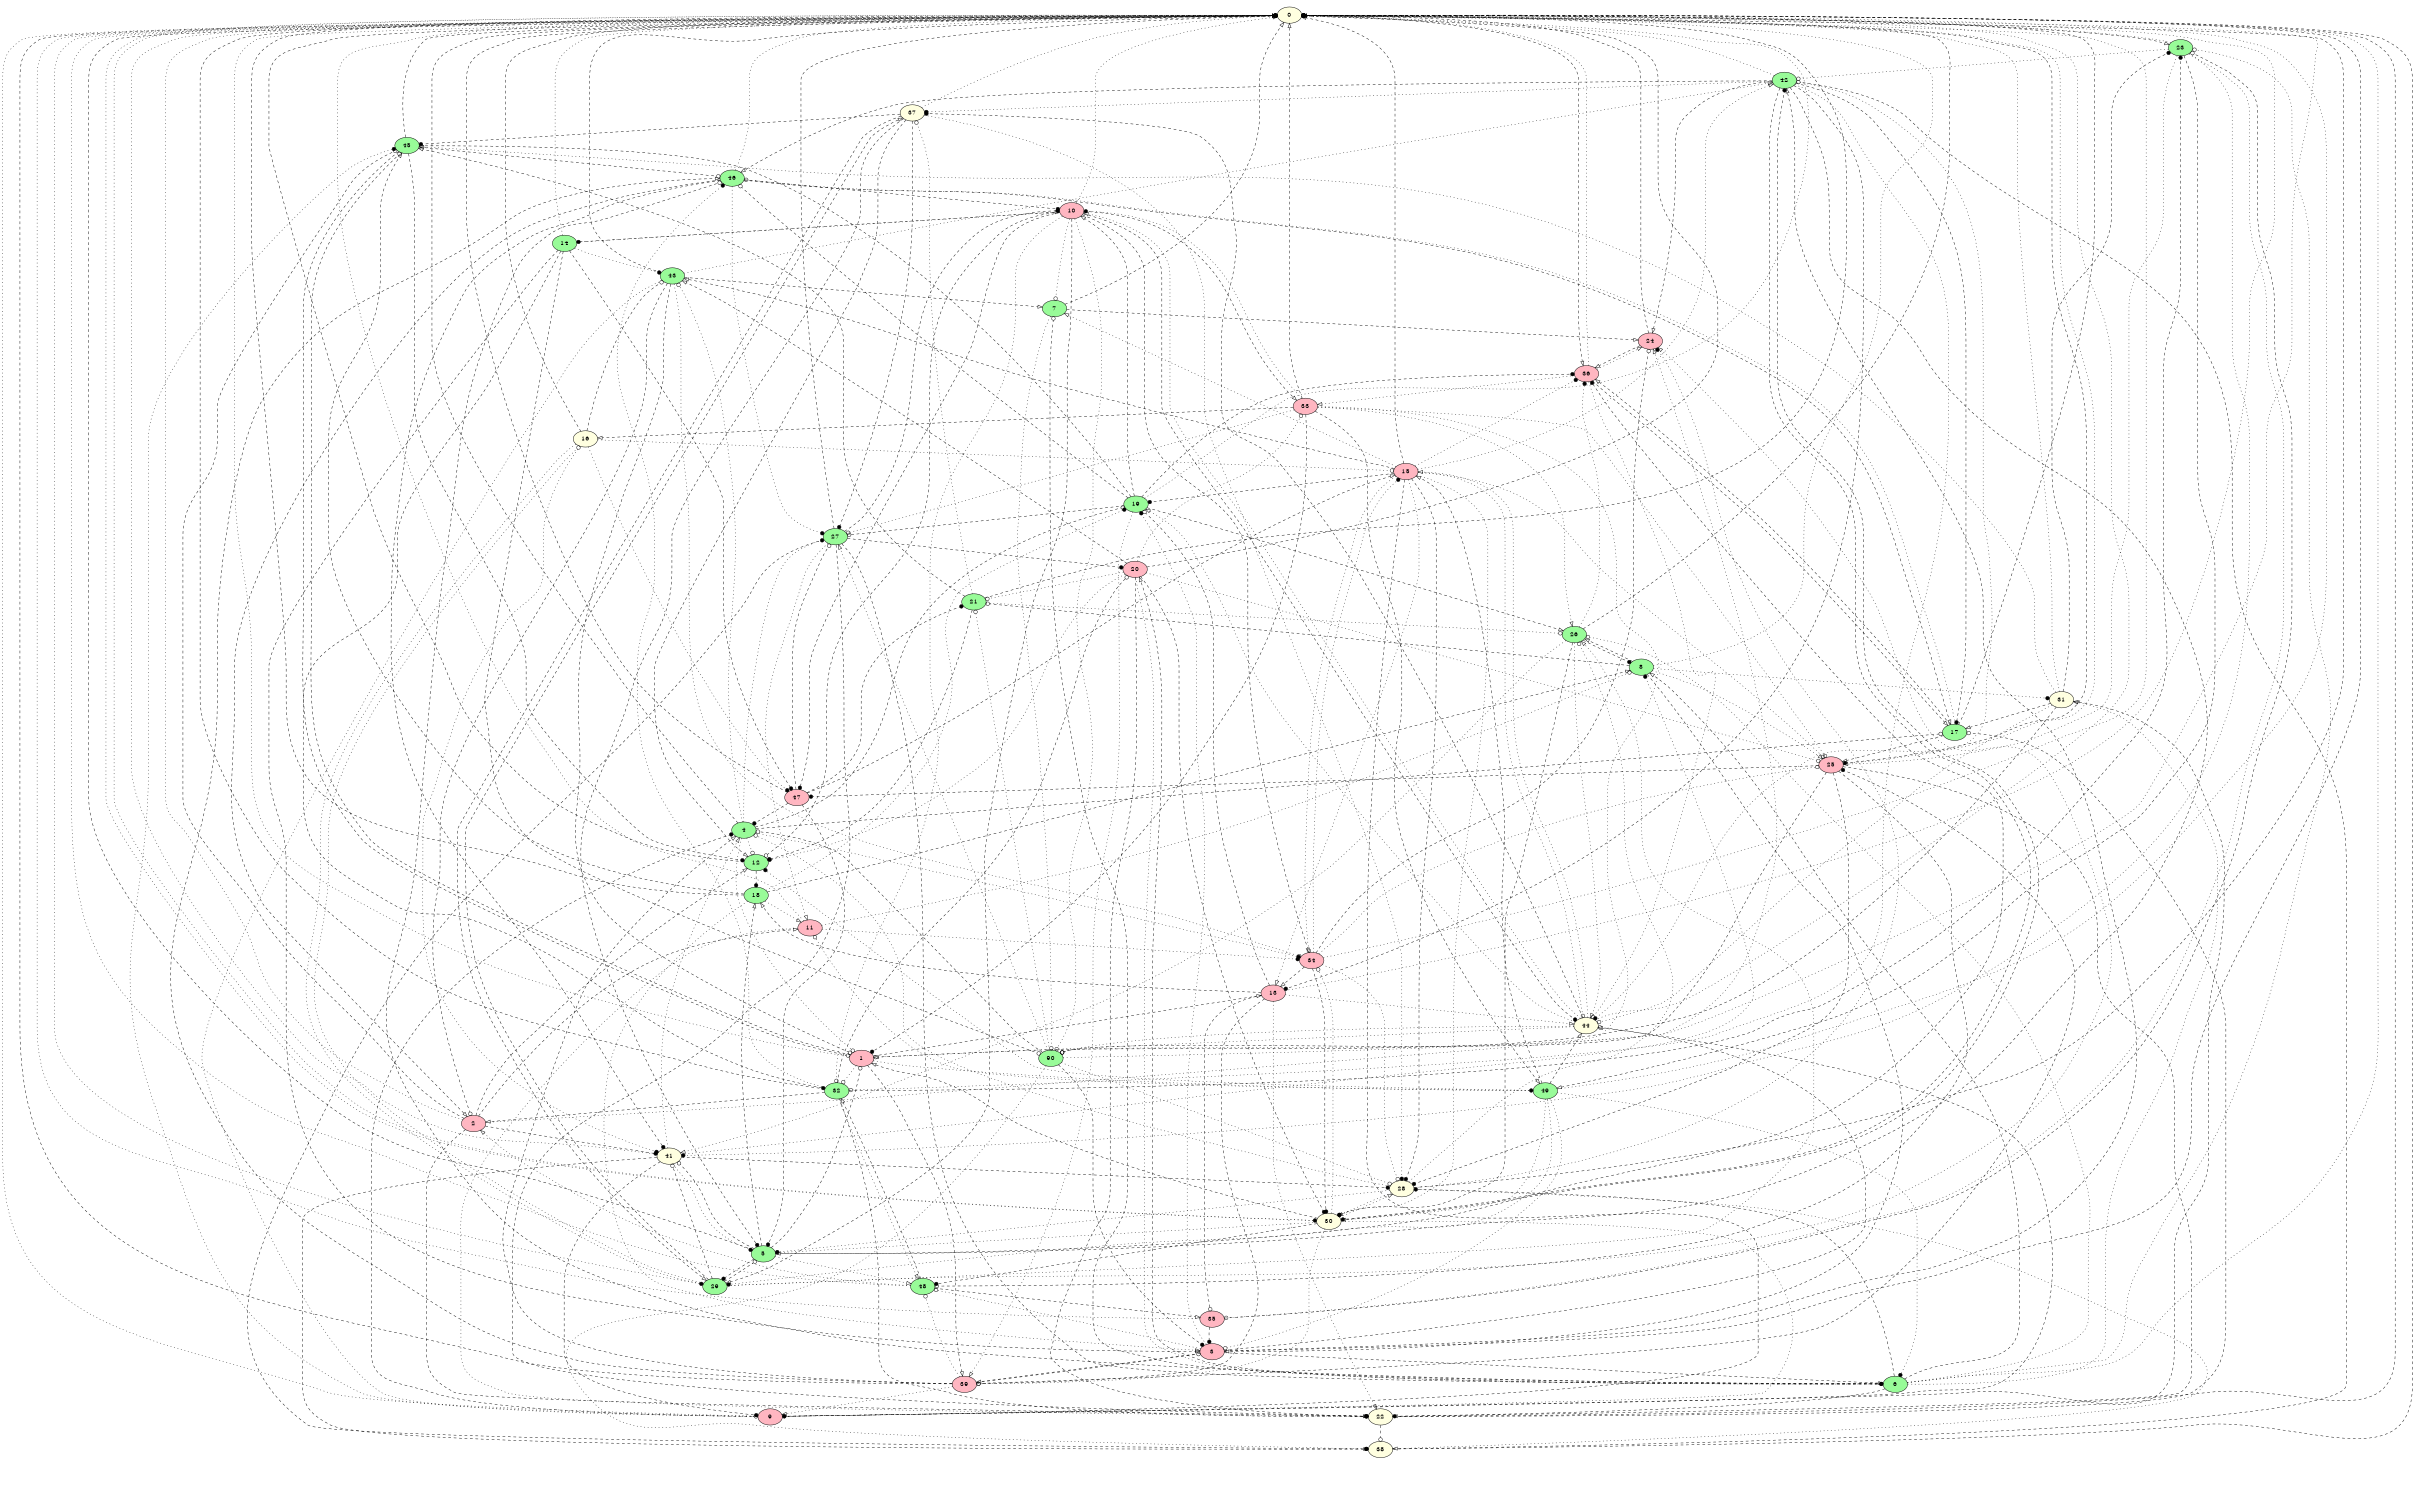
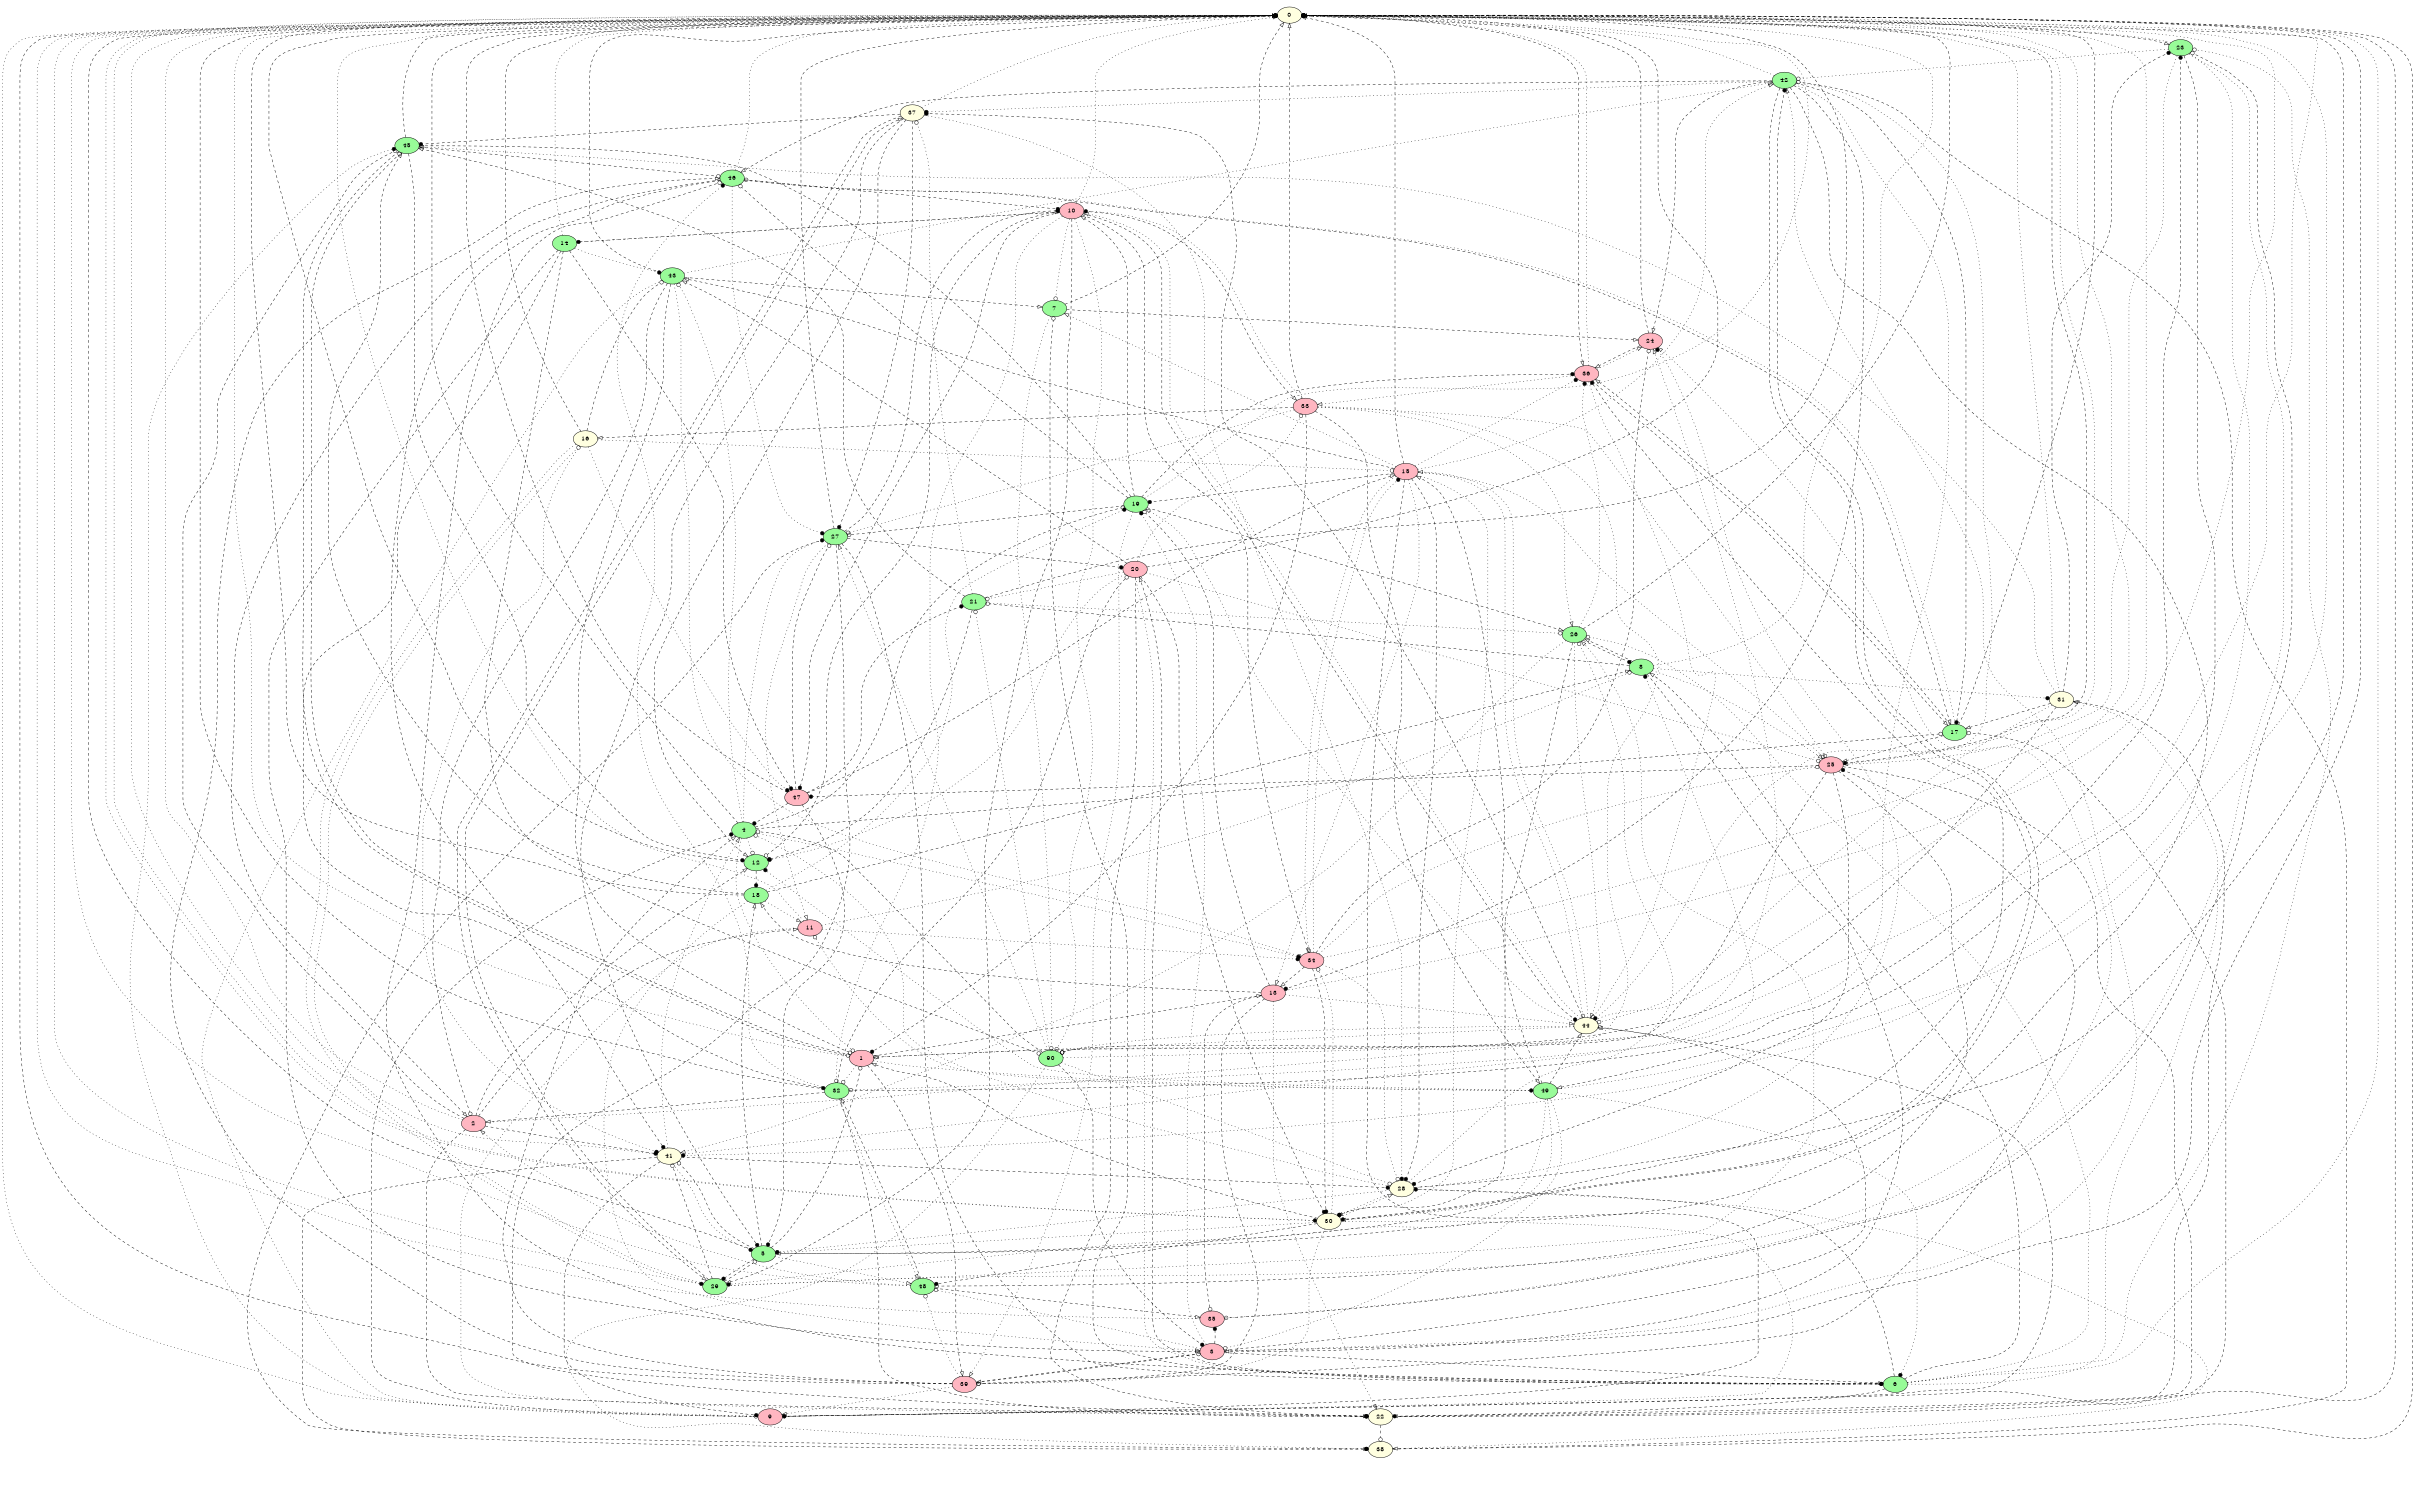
(2136, 1047) -> (2136, 1047)
(1209, 1333) -> (1215, 1337)
